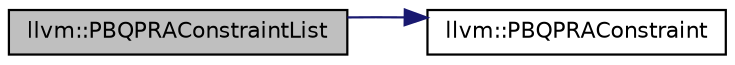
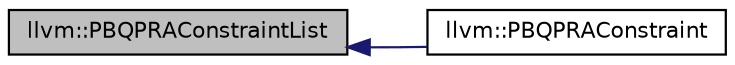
(376, 17) -> (398, 47)
